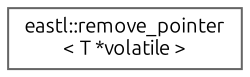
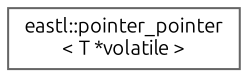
(125, 39) -> (124, 39)
